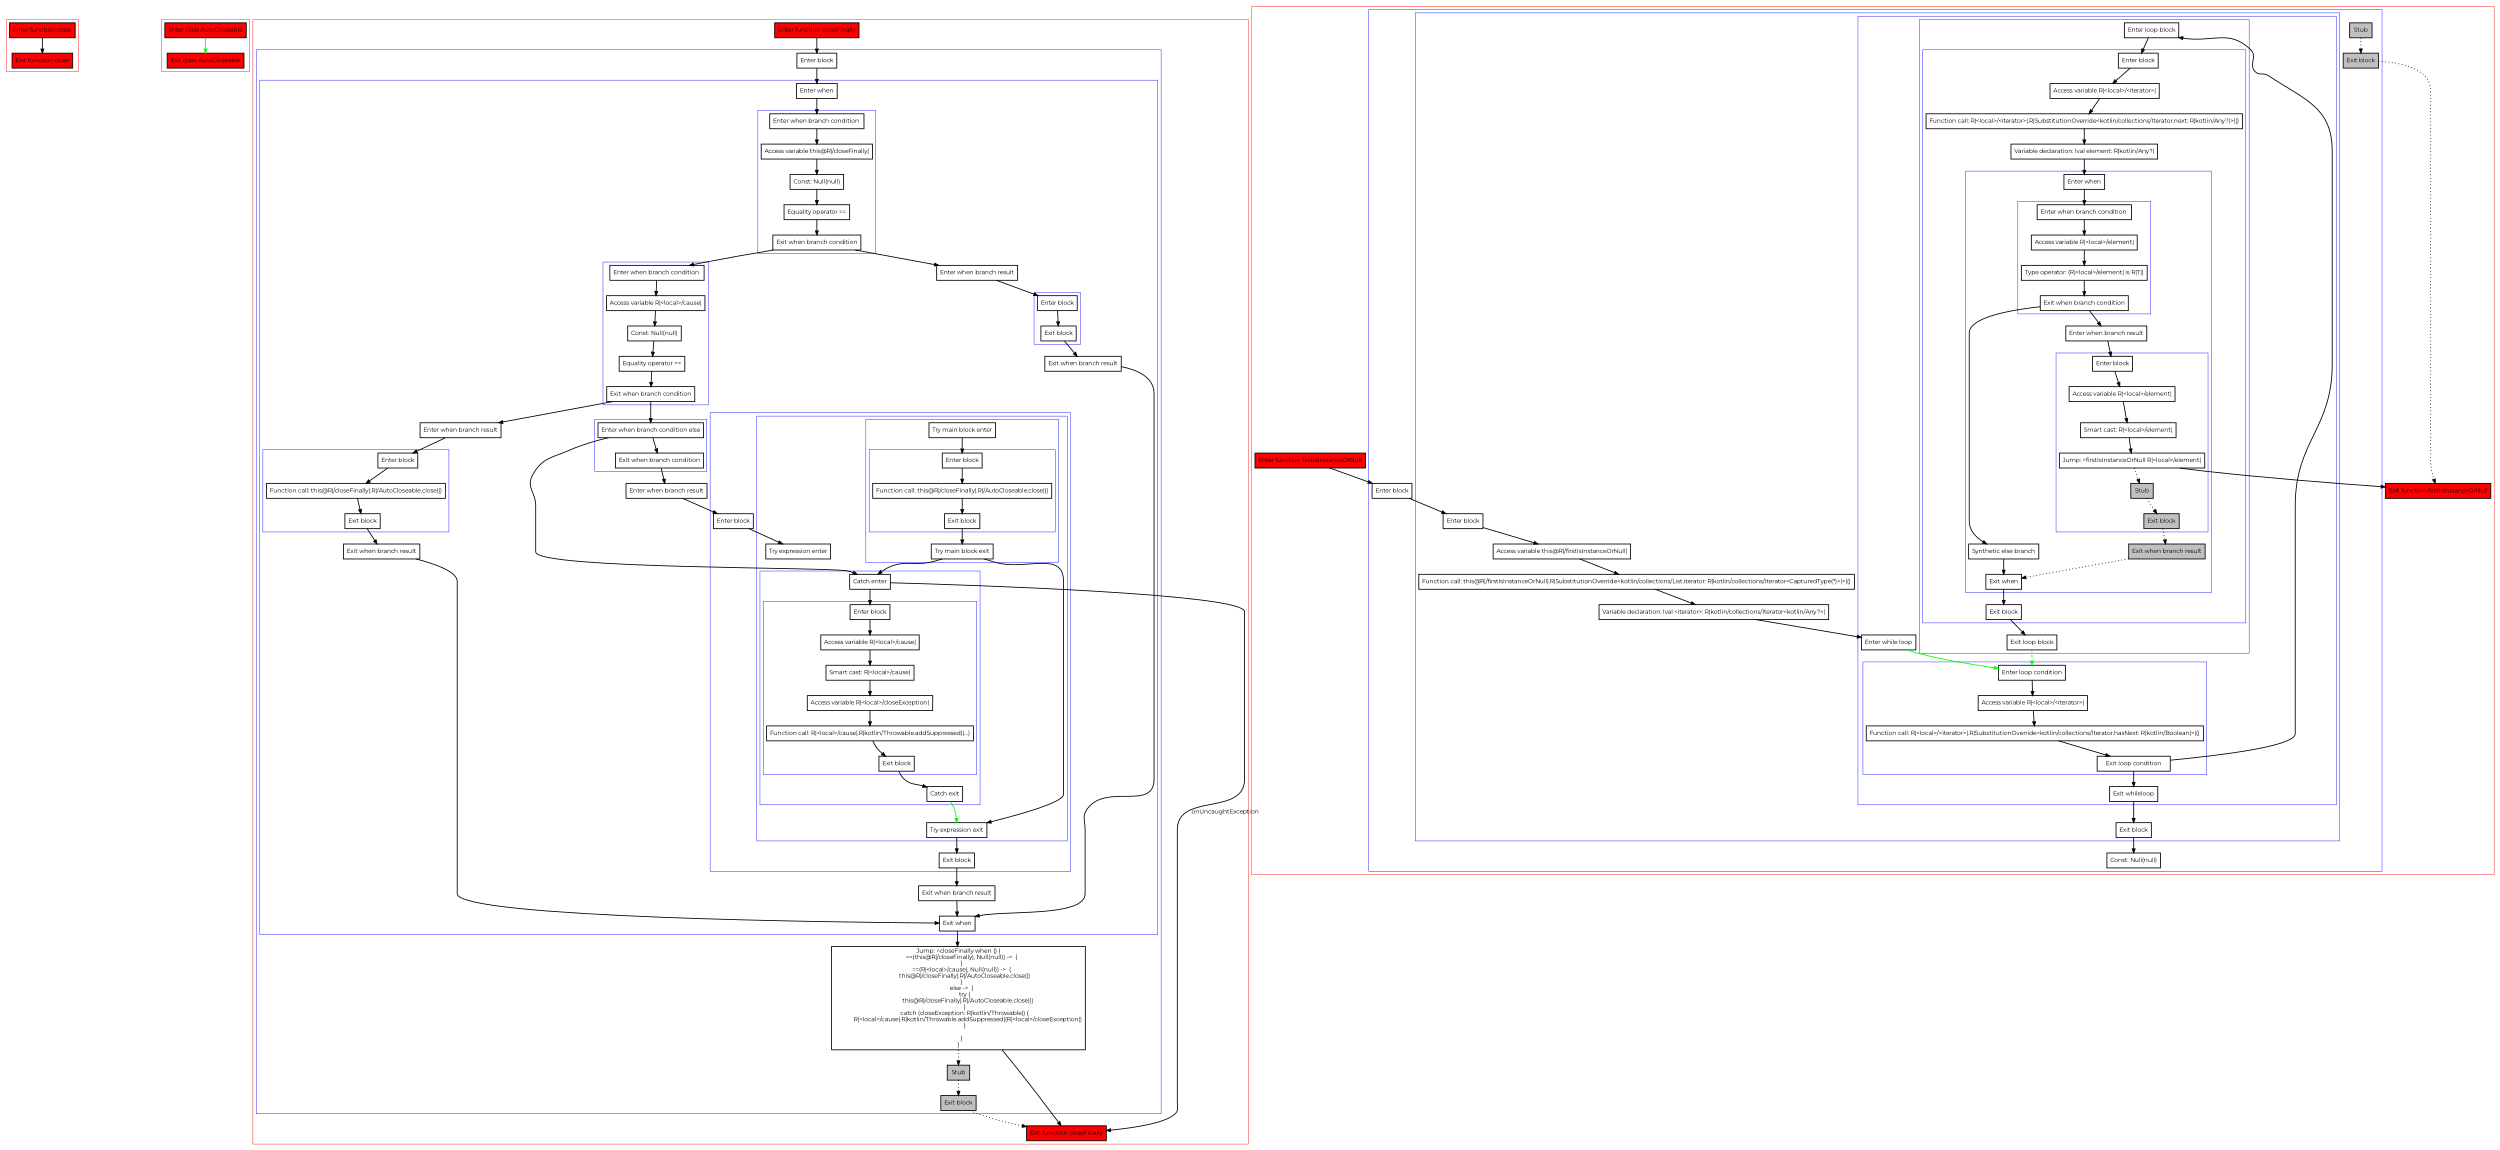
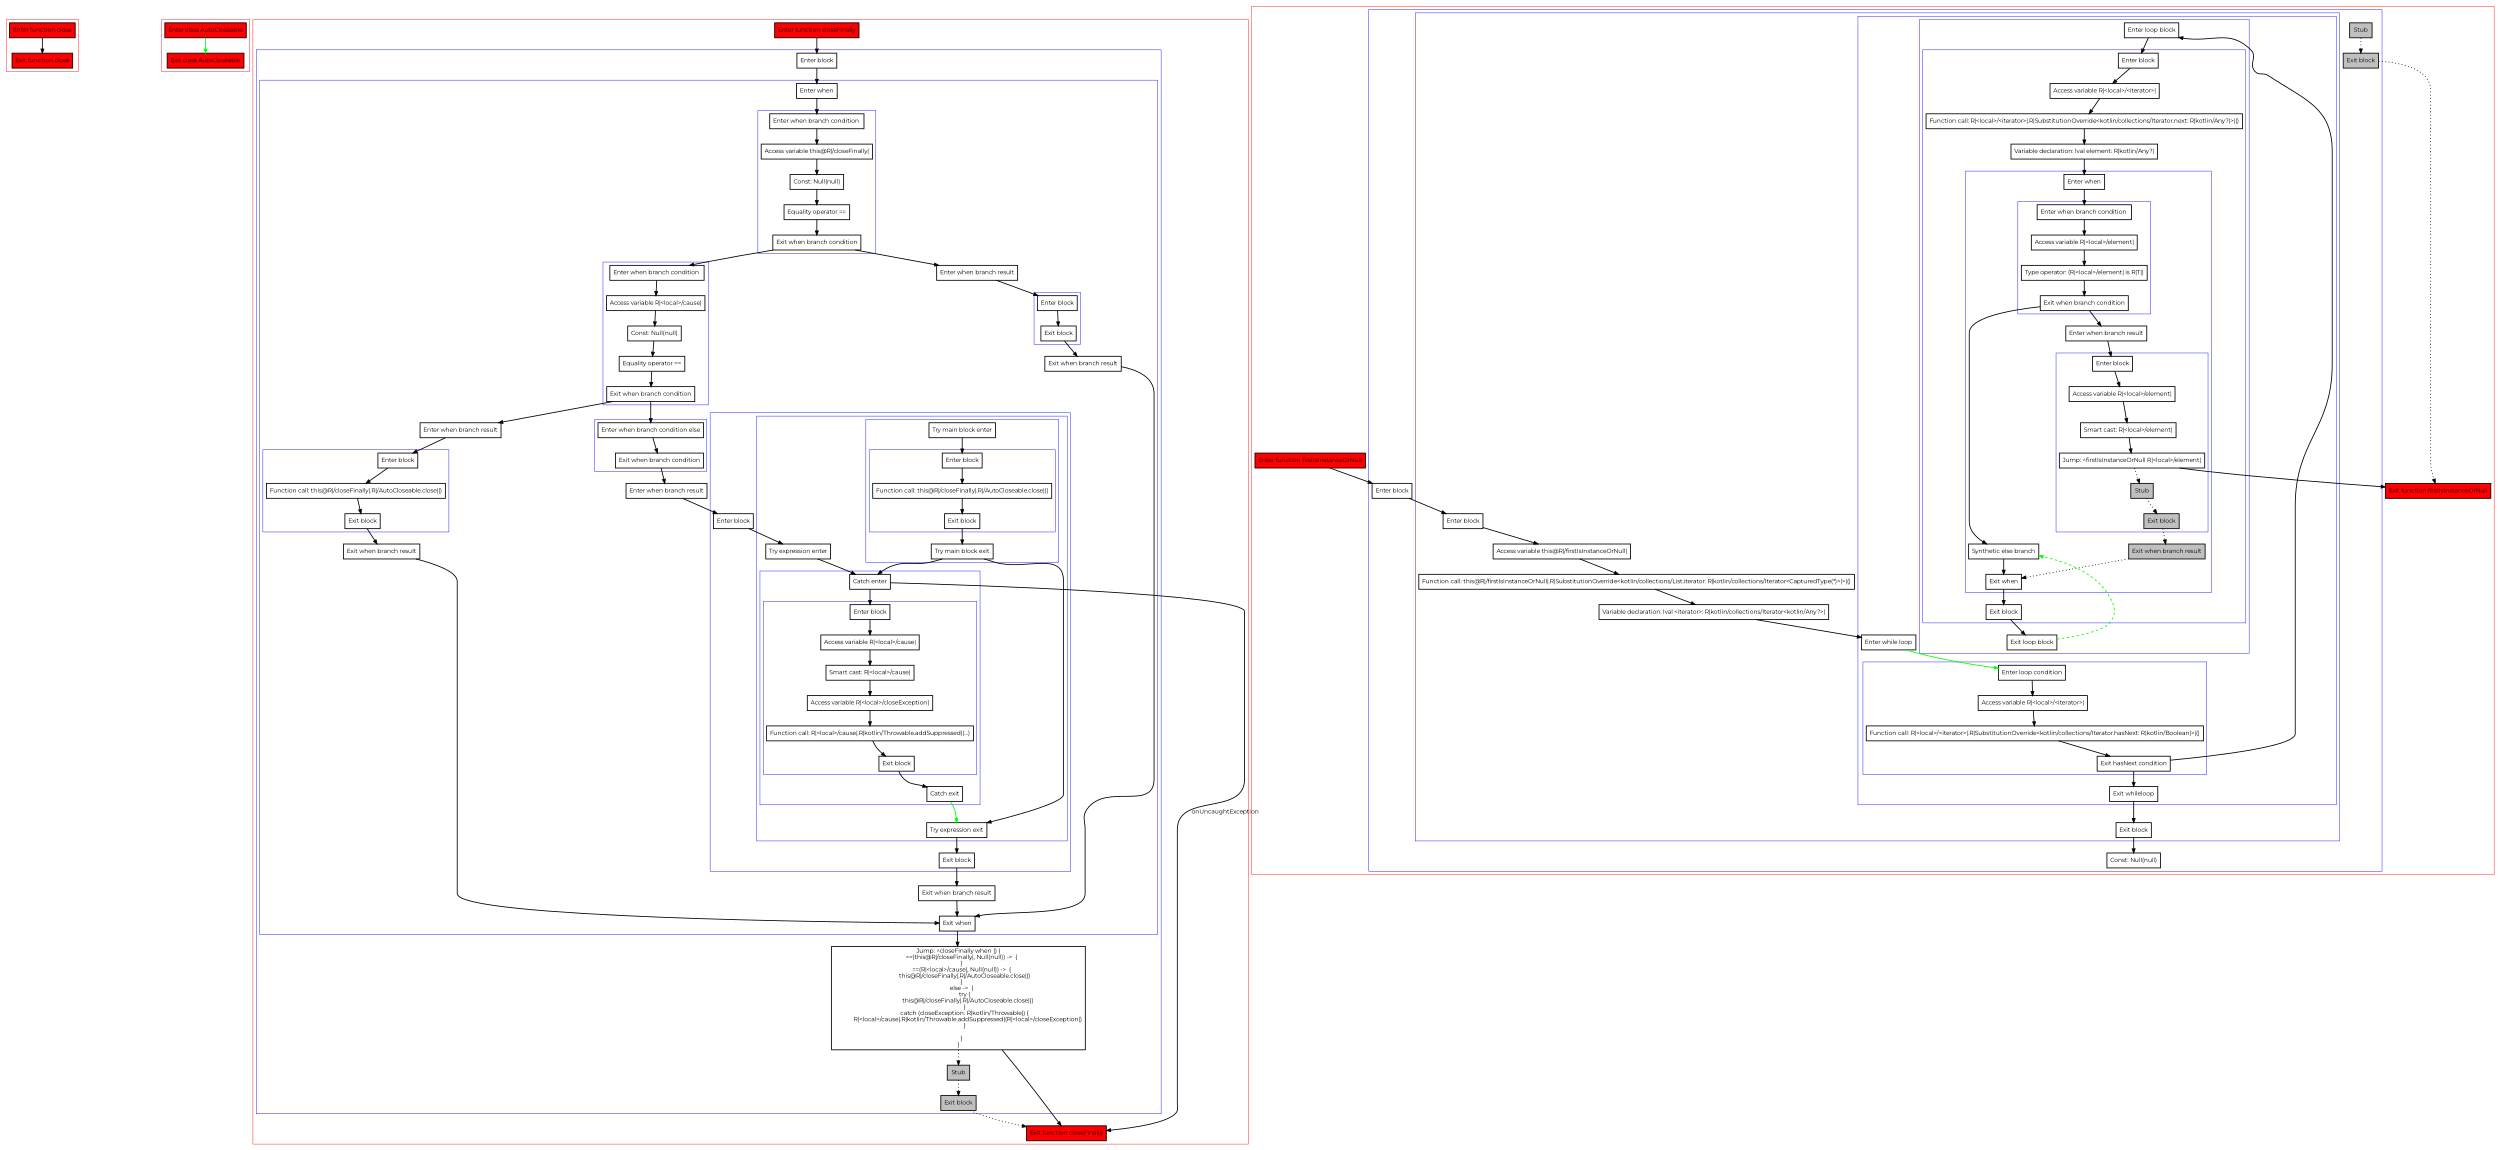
(612, 563) -> (835, 566)
(2032, 656) -> (2111, 599)
(2134, 764) -> (2134, 764)
